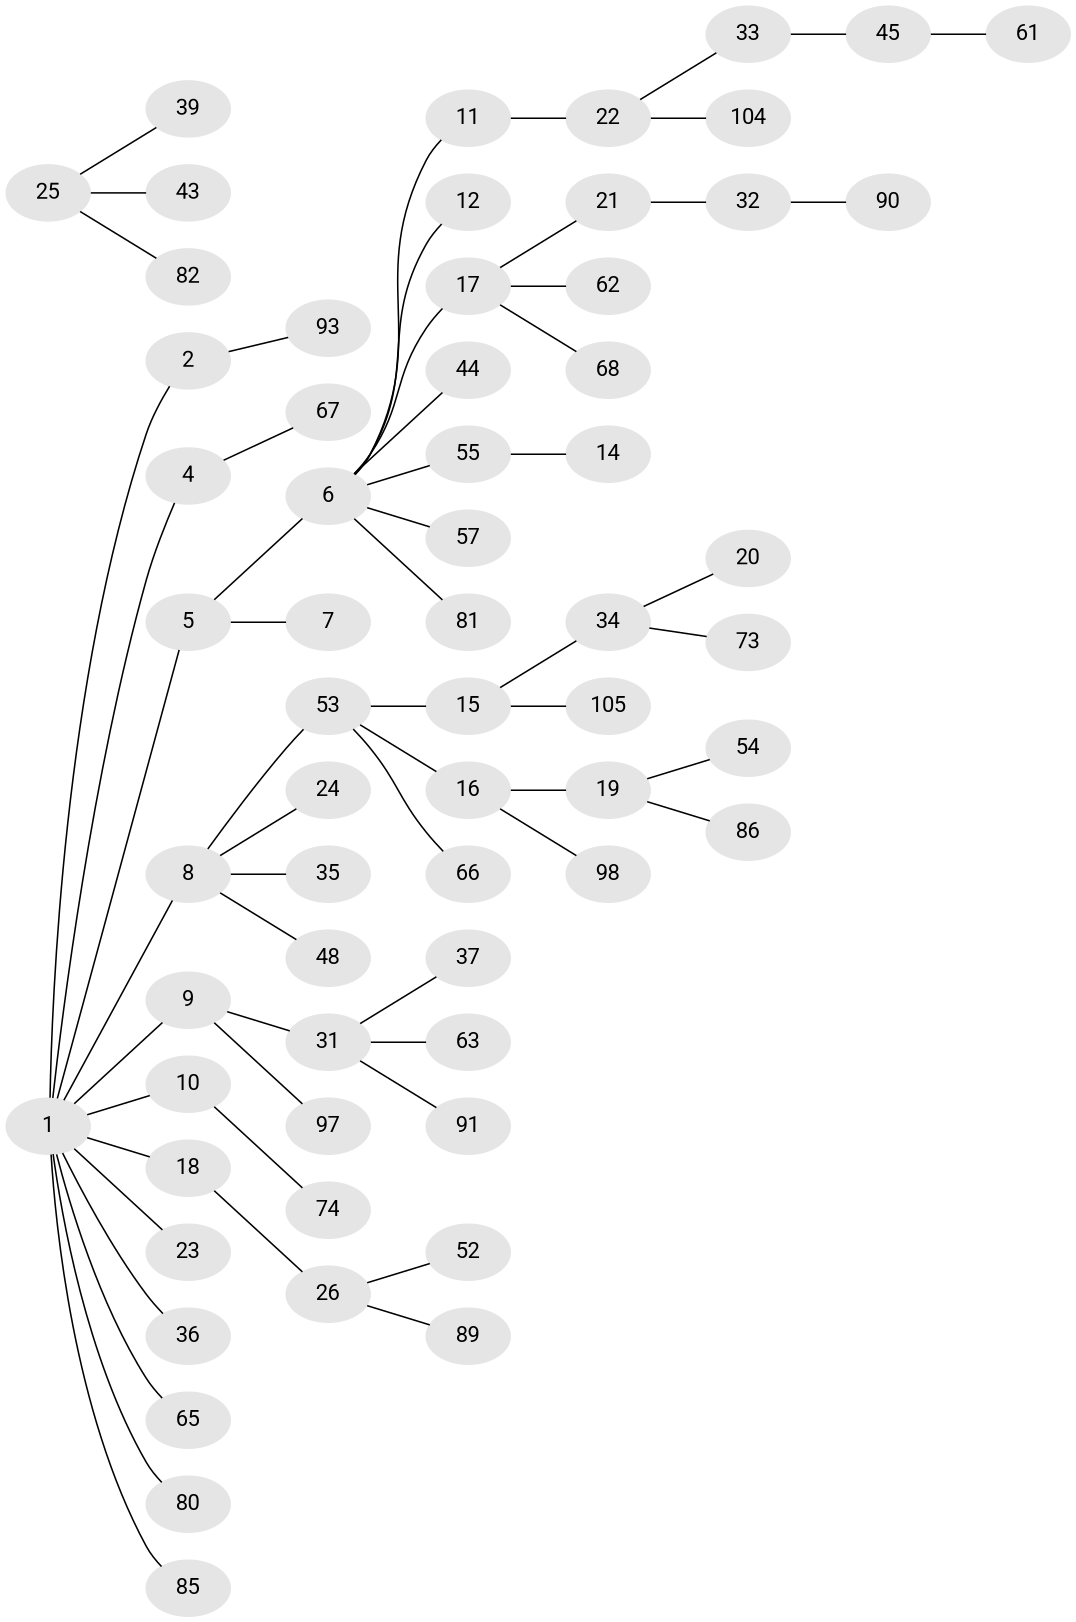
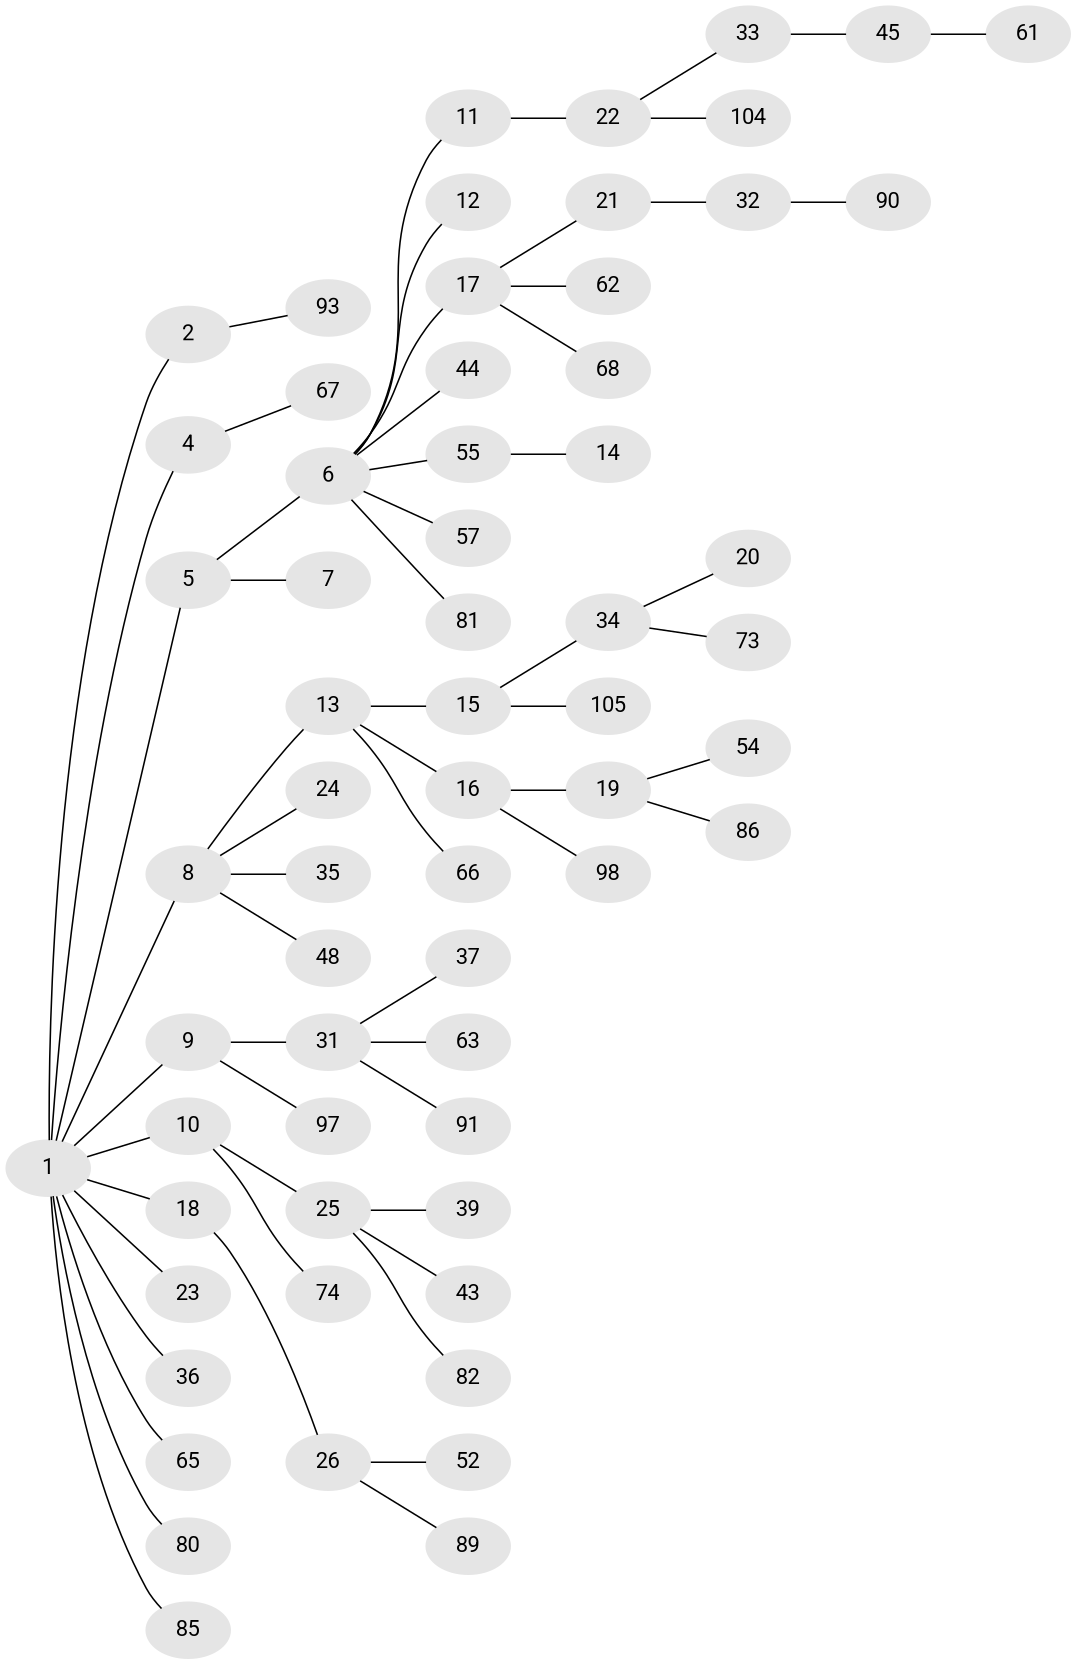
(328, 706) -> (328, 706)
none -> (258, 1168)
